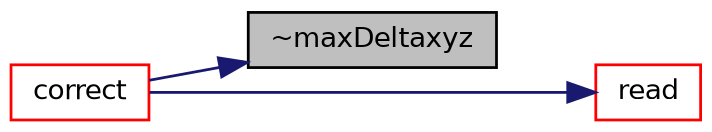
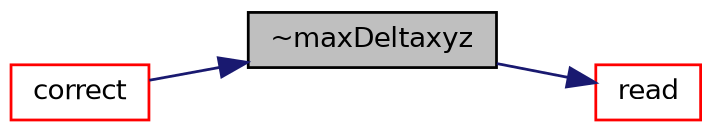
(358, 92) -> (532, 70)
